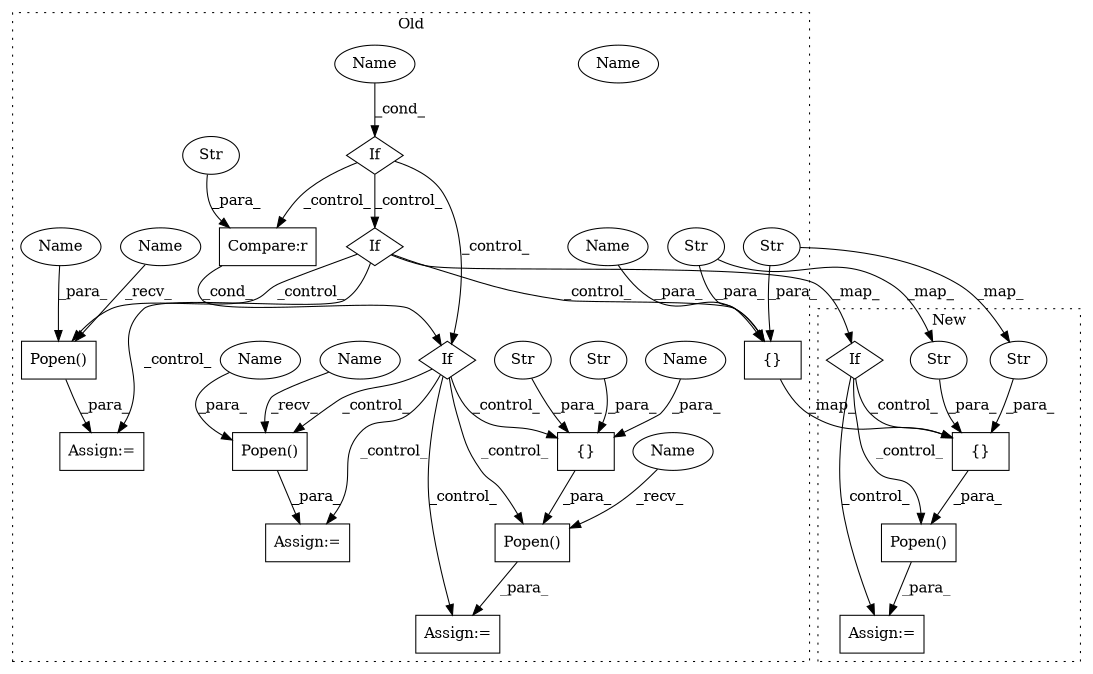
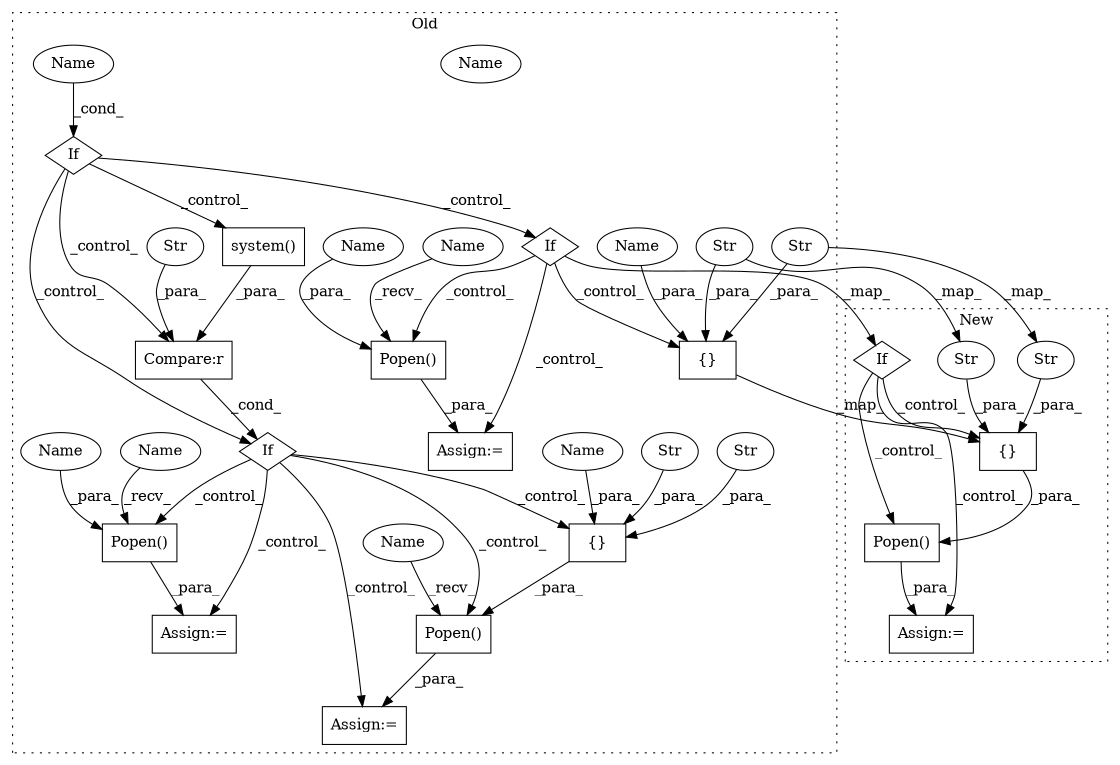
none -> (264, 247)
